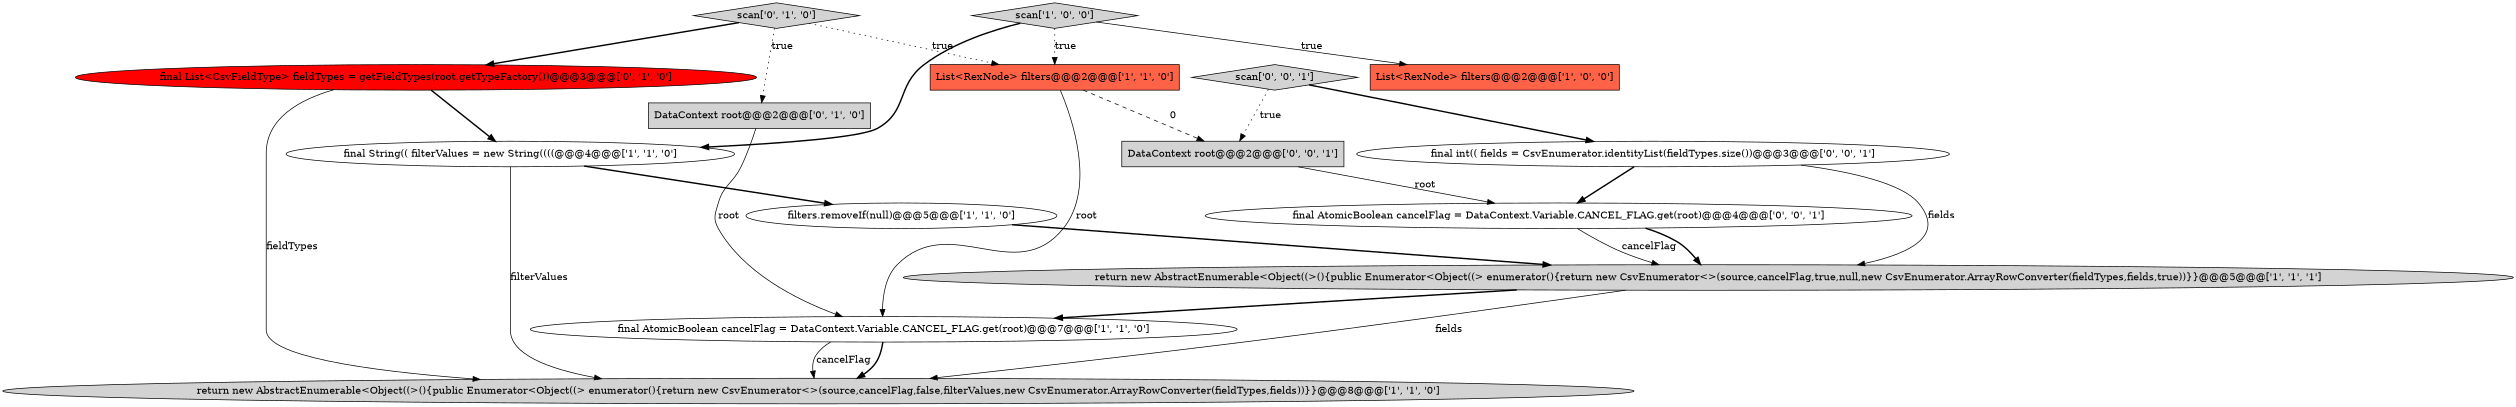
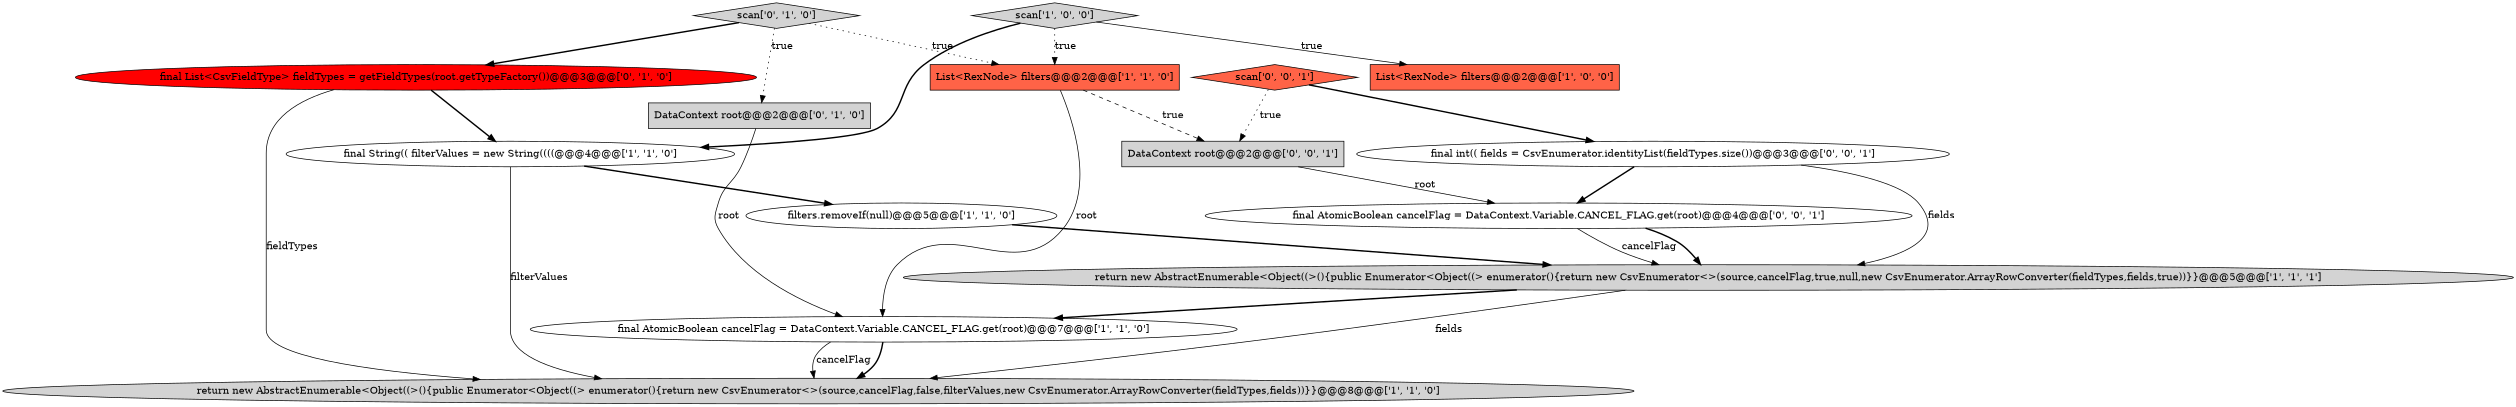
(1275, 77) -> (1275, 77)
(1173, 116) -> (1173, 116)
